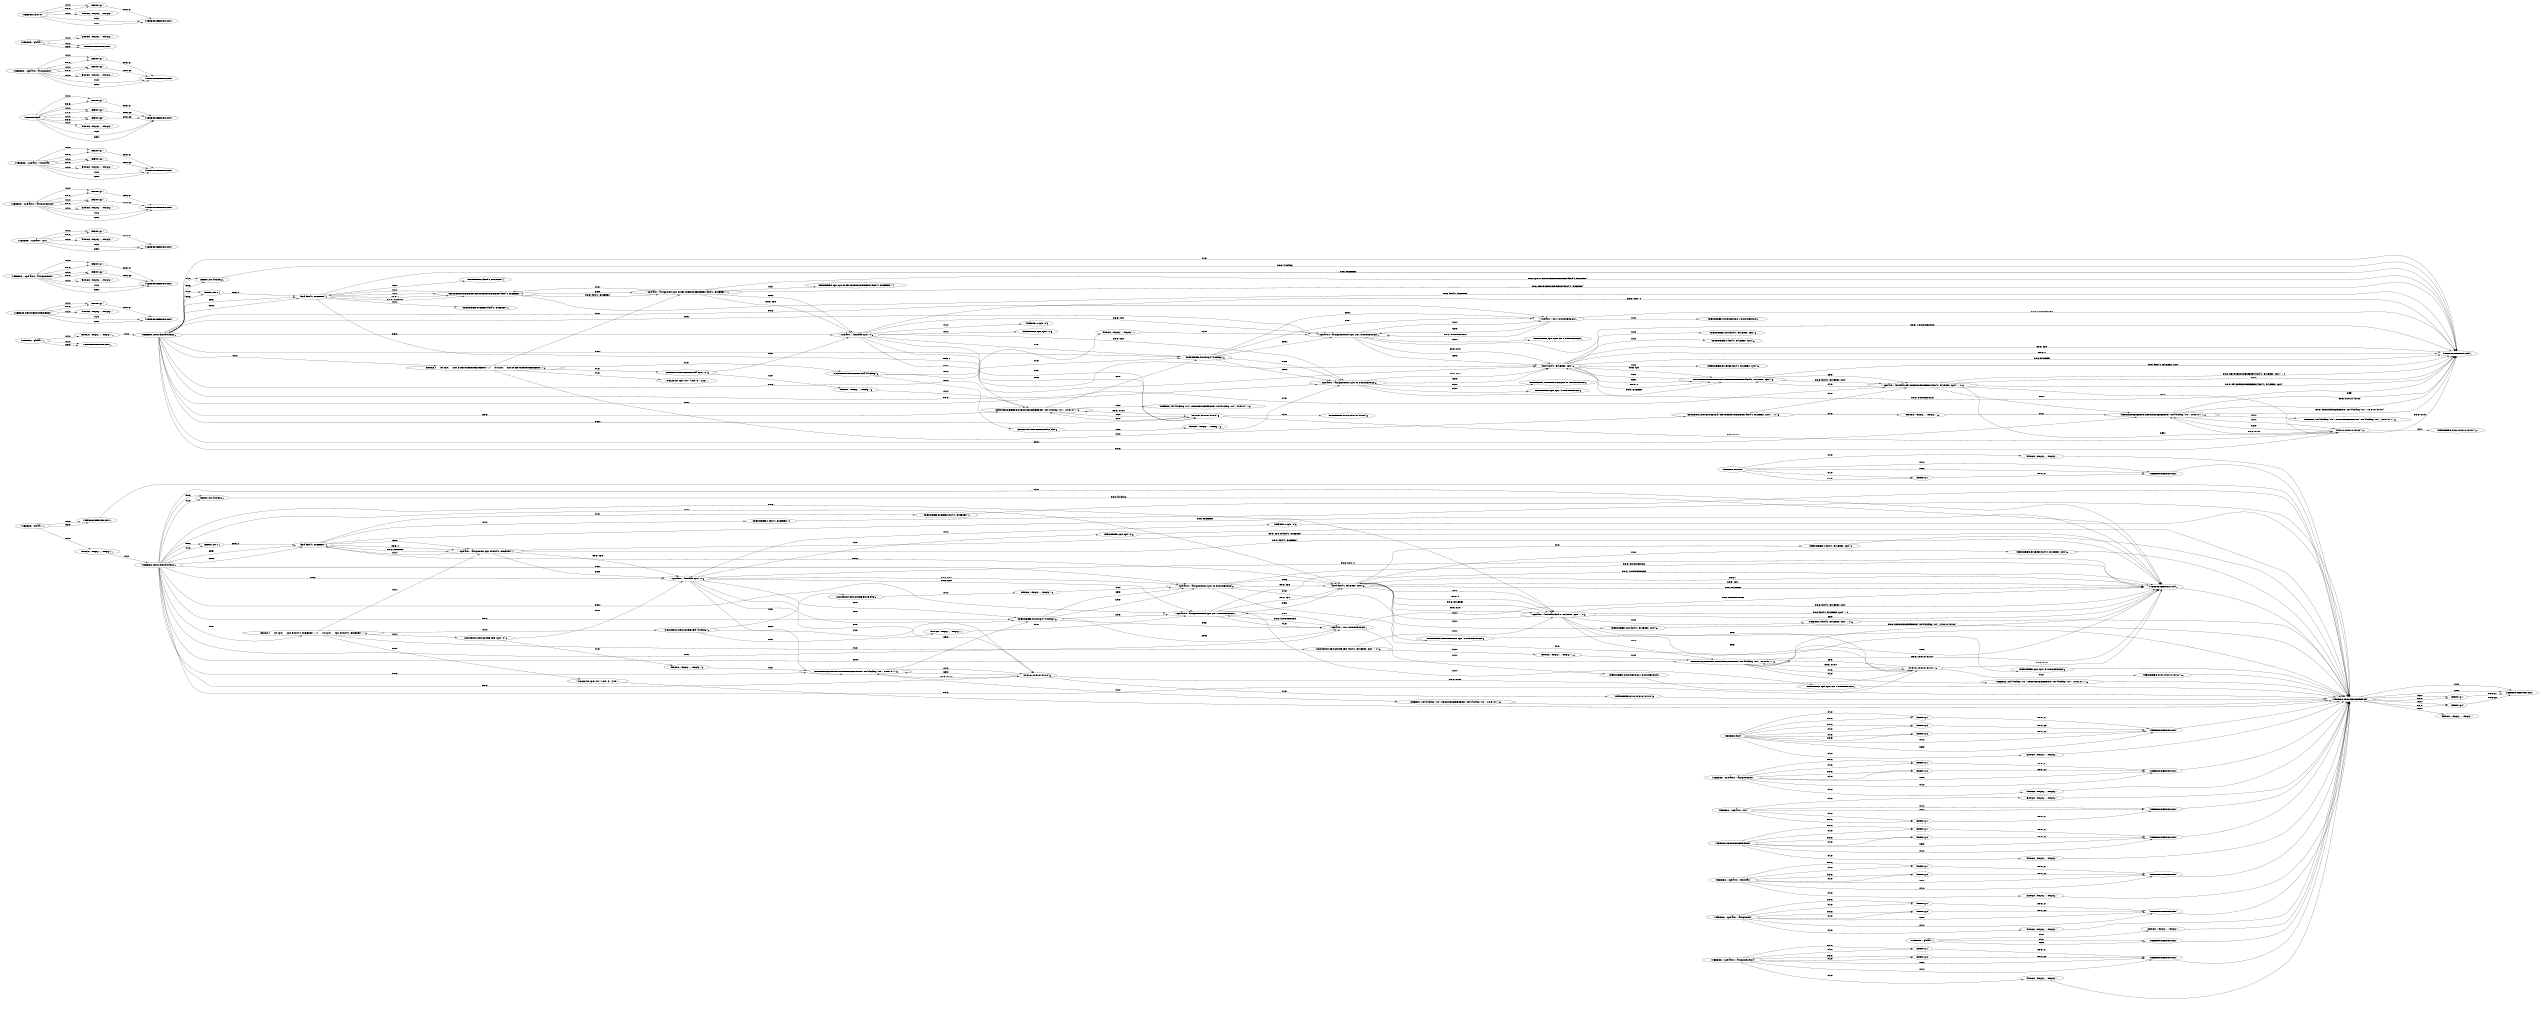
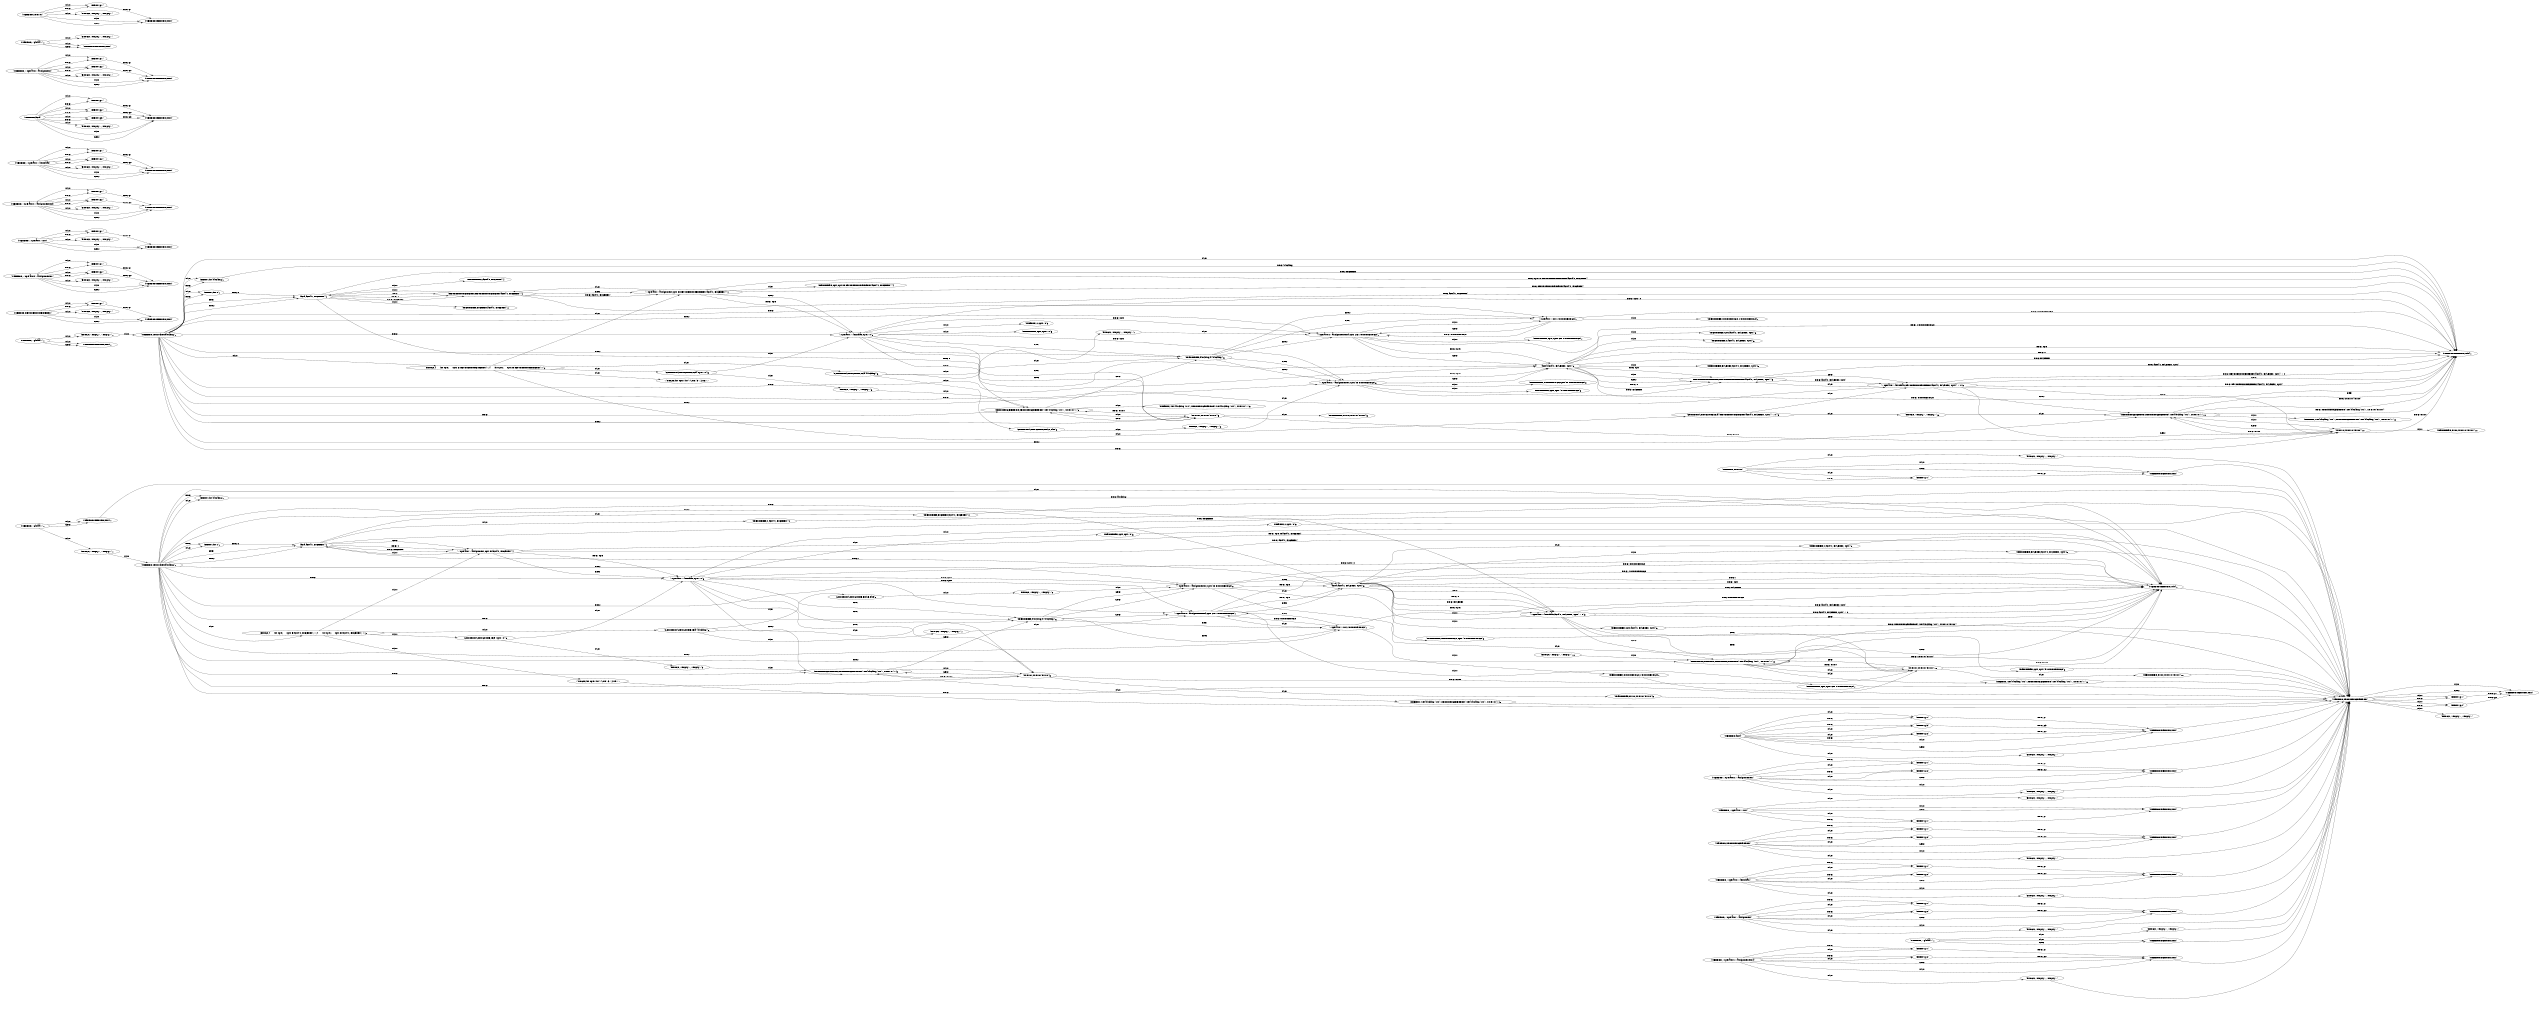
(1831, 622) -> none
(1348, 649) -> none
